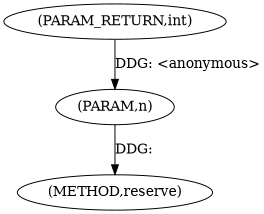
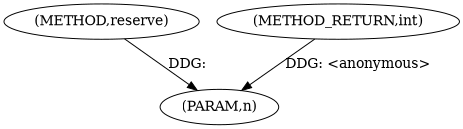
(115, 22) -> (338, 22)
(115, 145) -> (157, 62)
